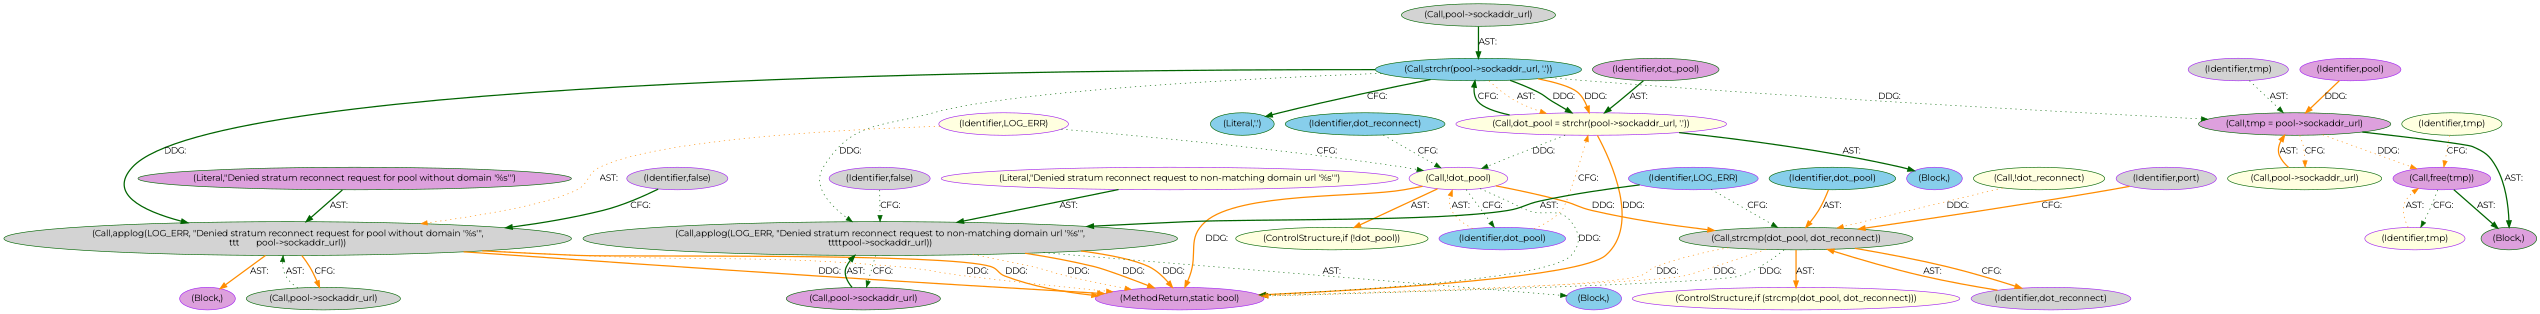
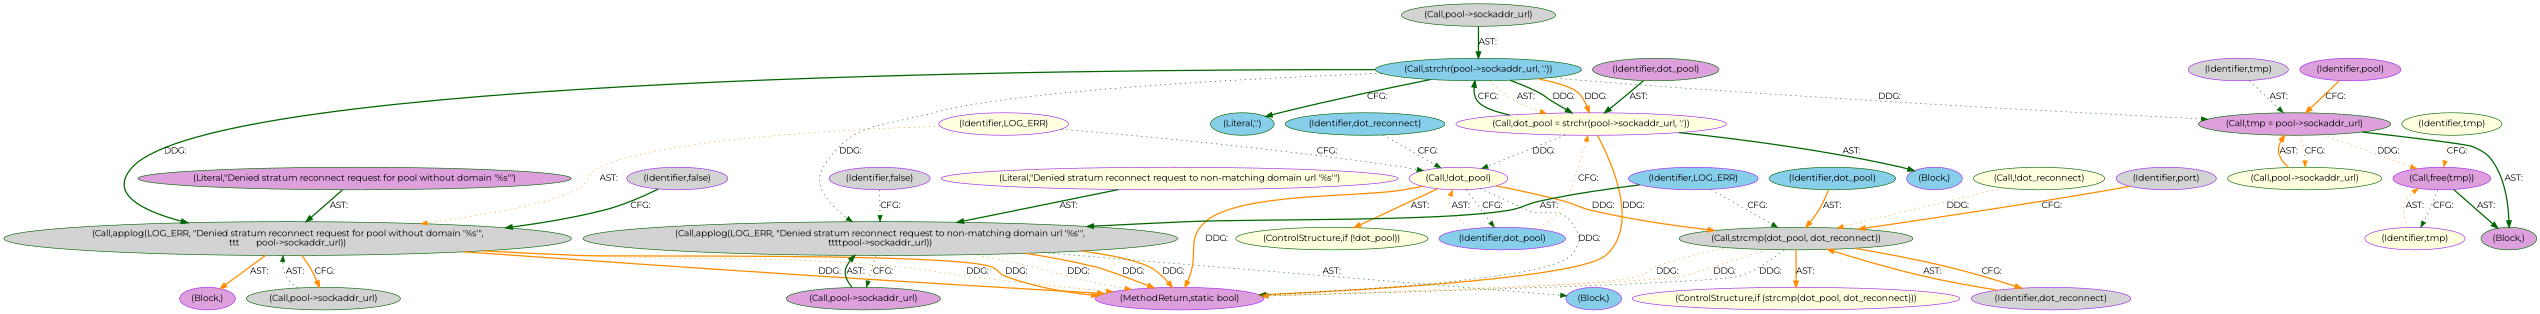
(2337, 97) -> (2337, 97)
